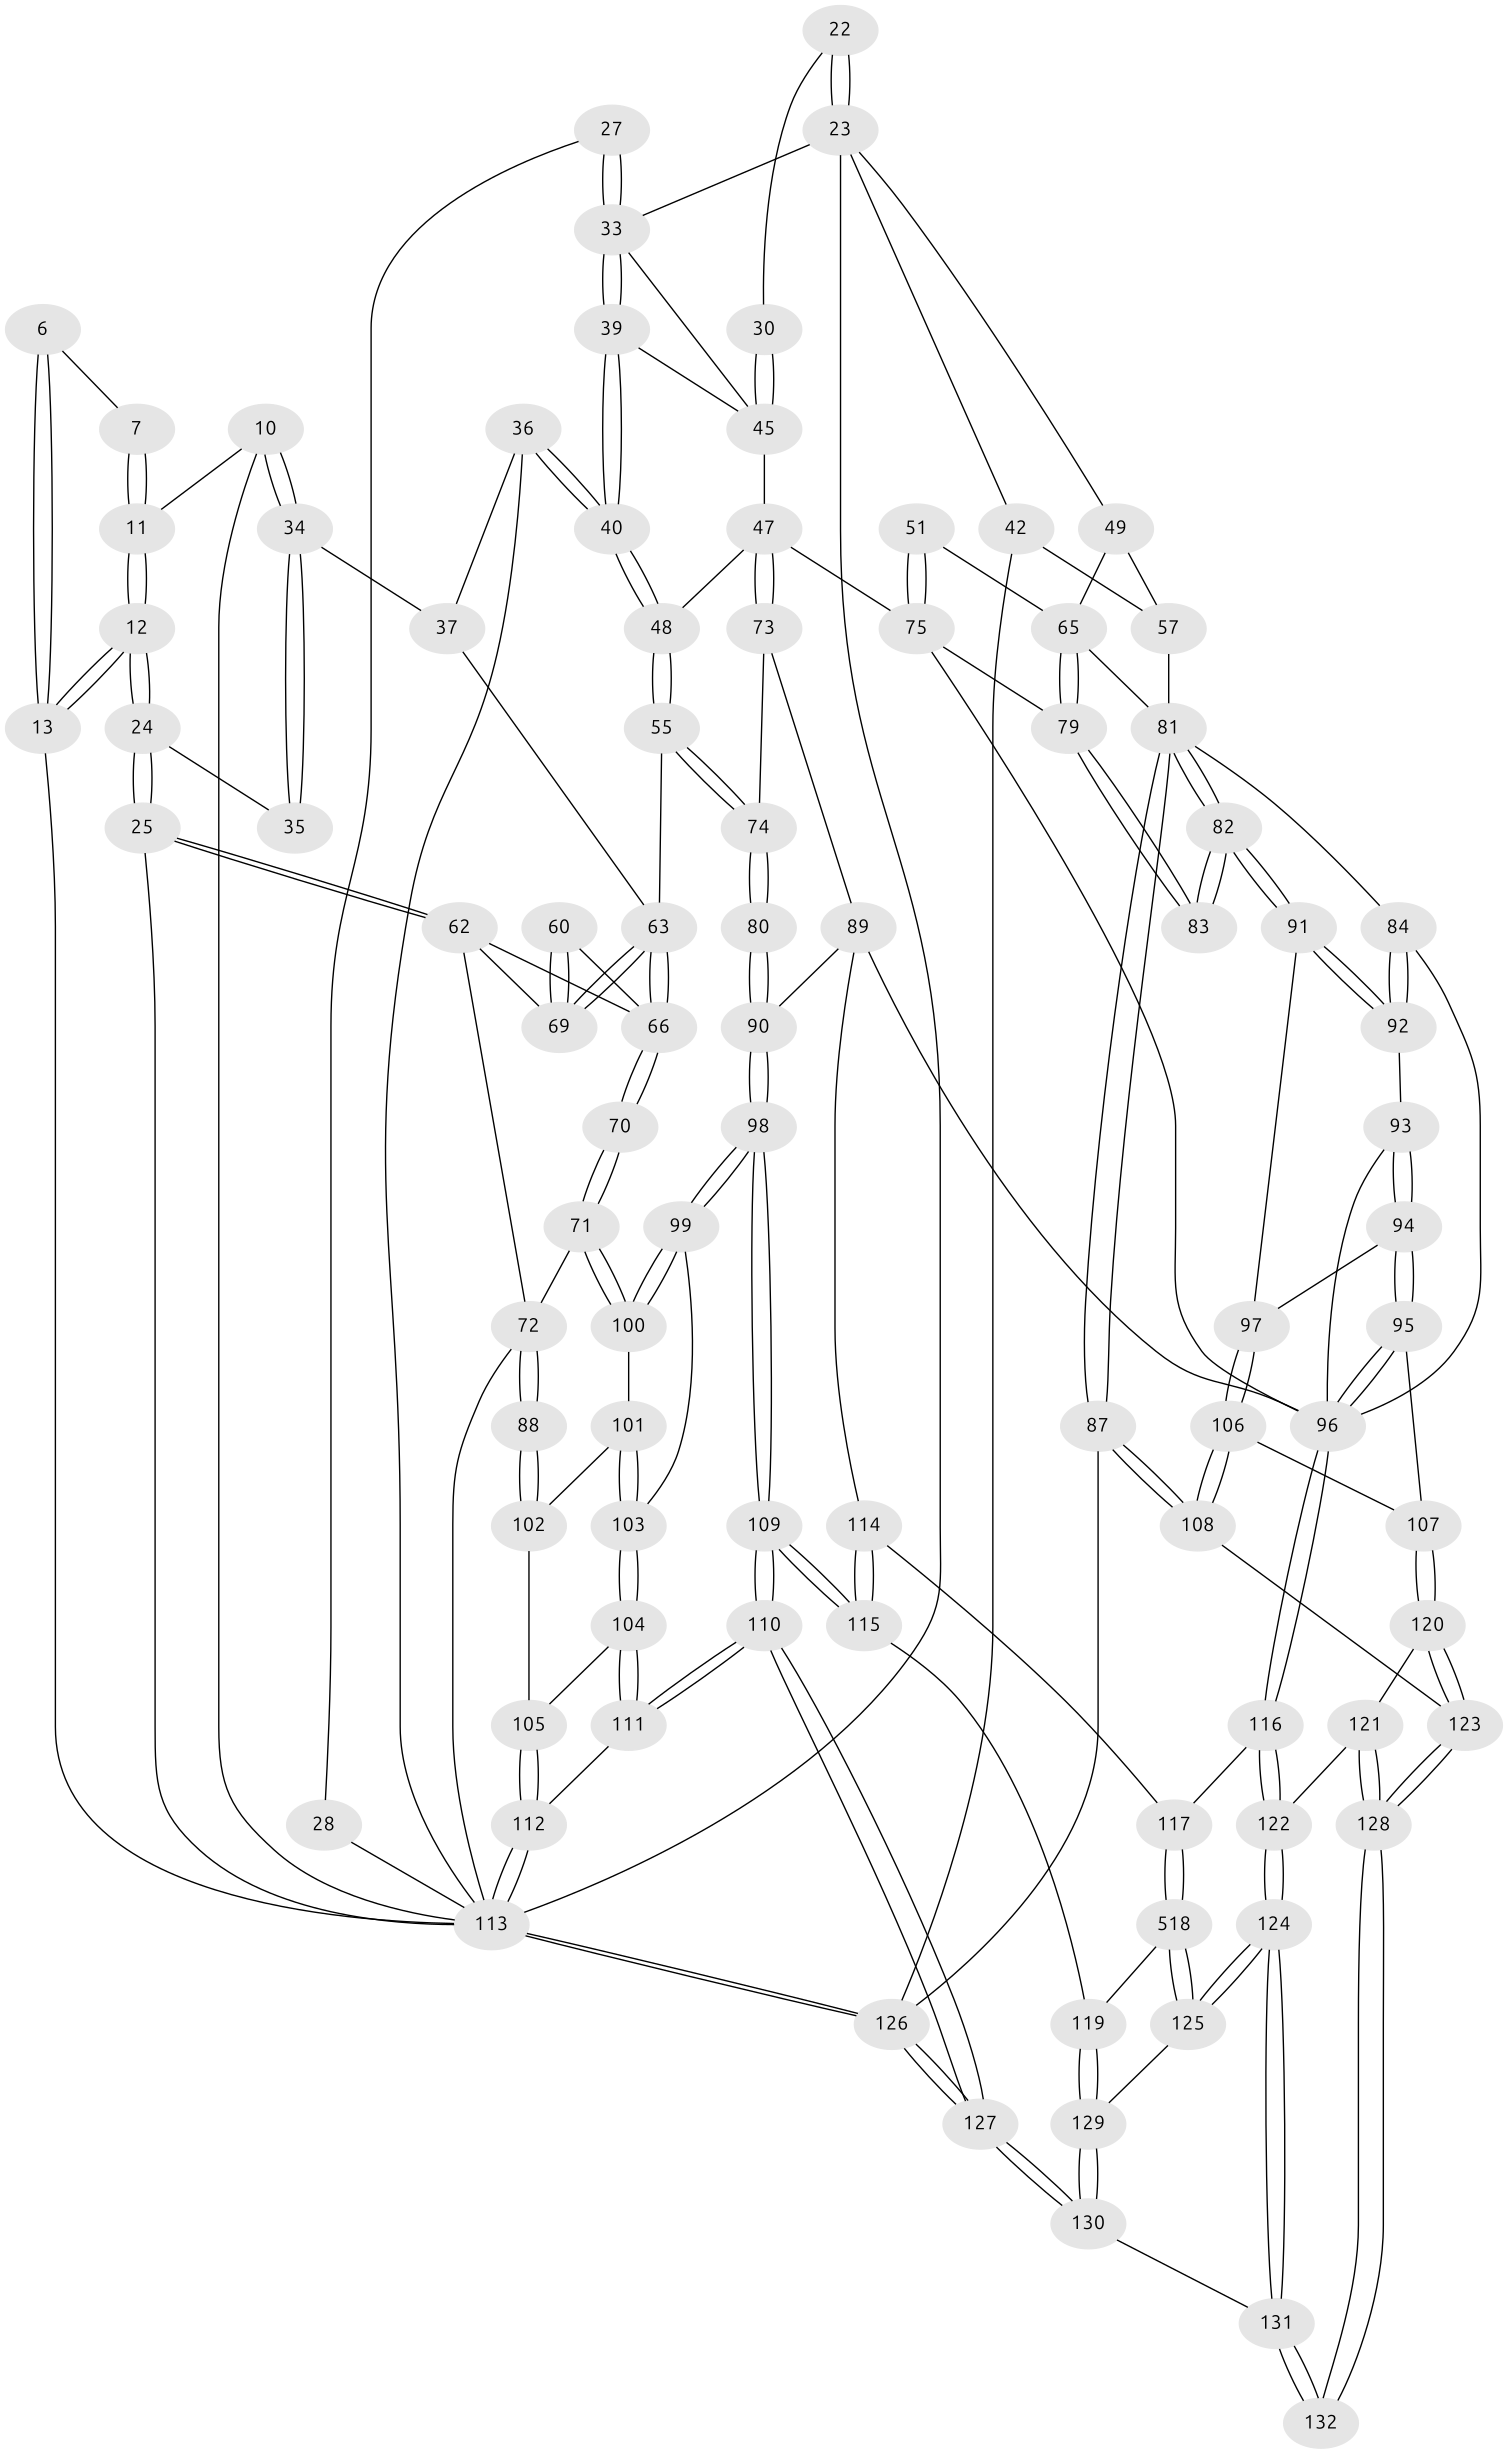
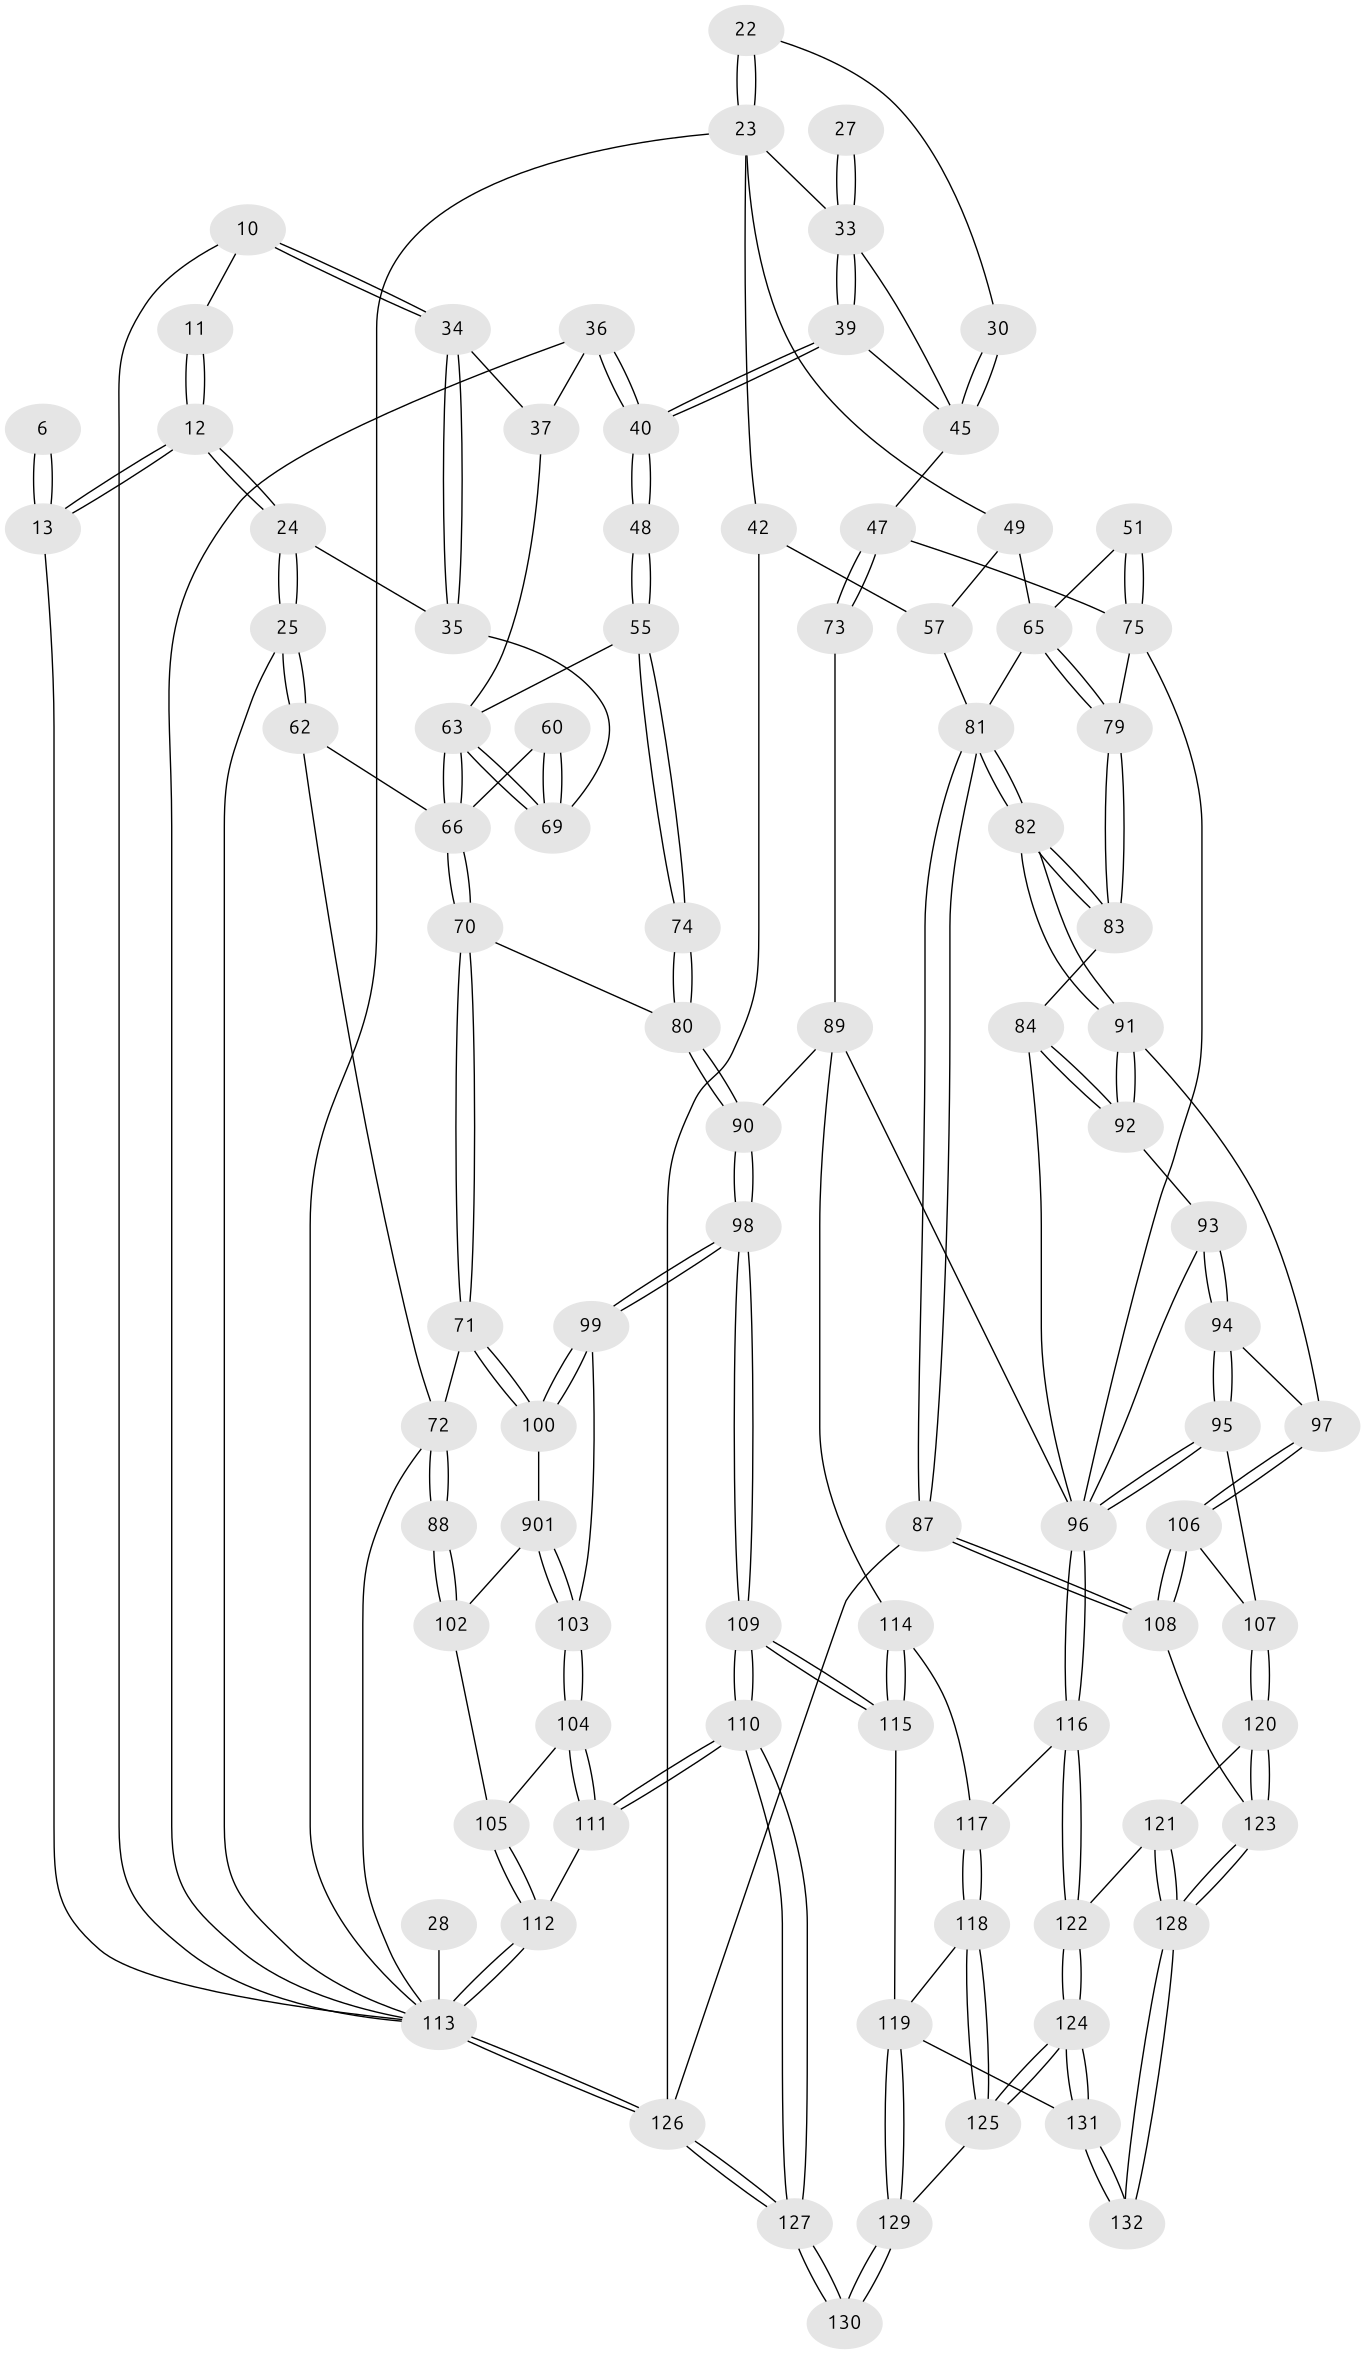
(137, 429) -> none
(713, 579) -> none
(762, 728) -> none
(1293, 820) -> (1075, 972)
(342, 915) -> none
(509, 977) -> (596, 695)
none -> (574, 978)
(629, 1426) -> (539, 1526)
(1174, 1925) -> (972, 1925)
(1182, 2274) -> (998, 2079)
